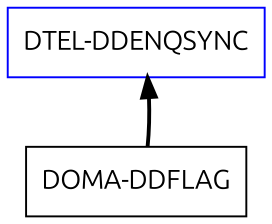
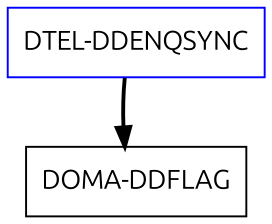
(149, 122) -> (123, 103)
